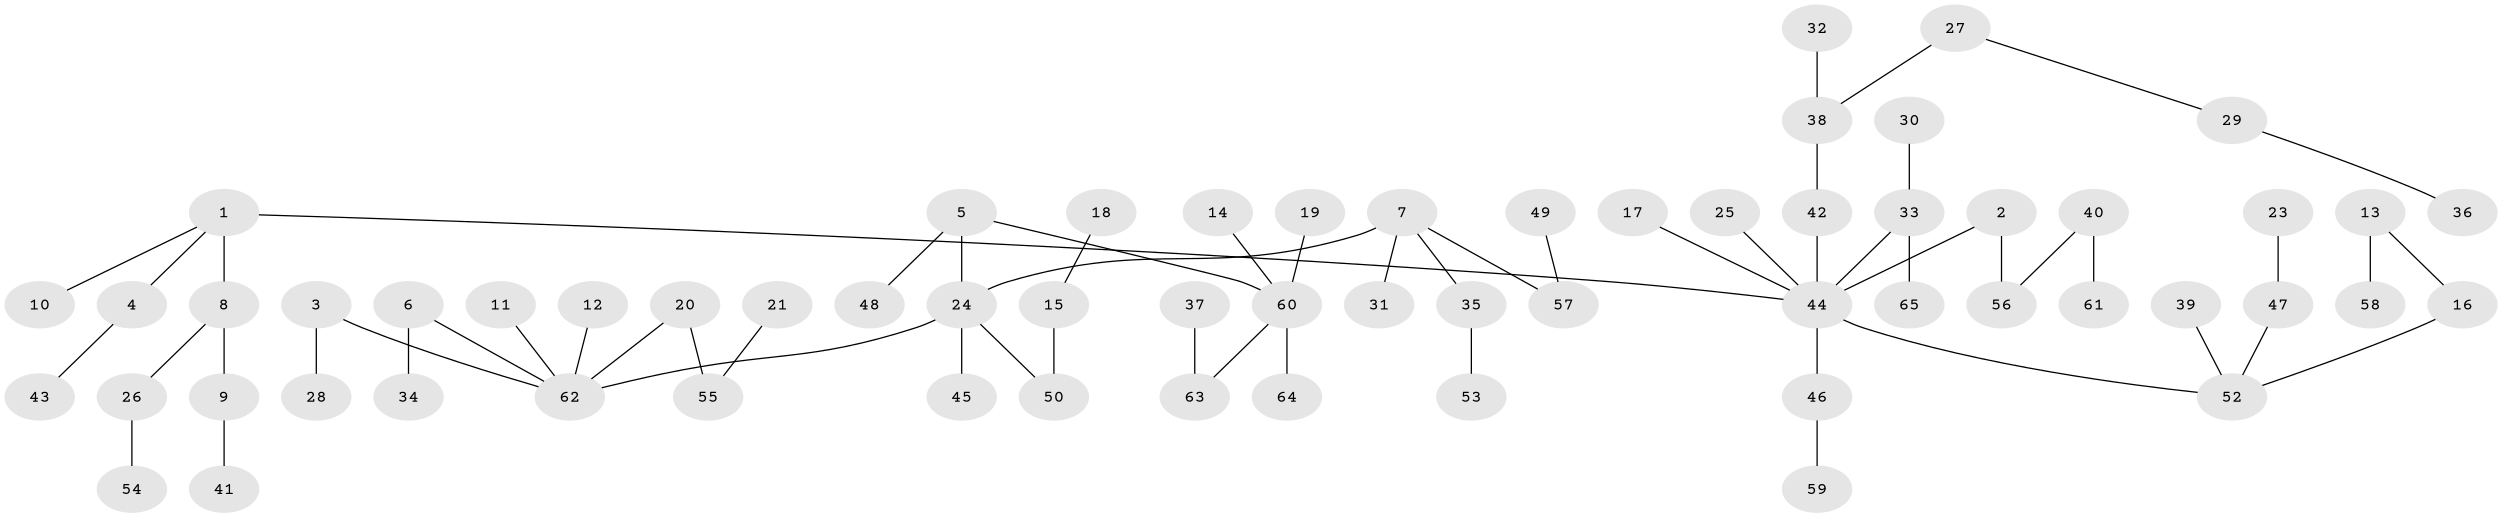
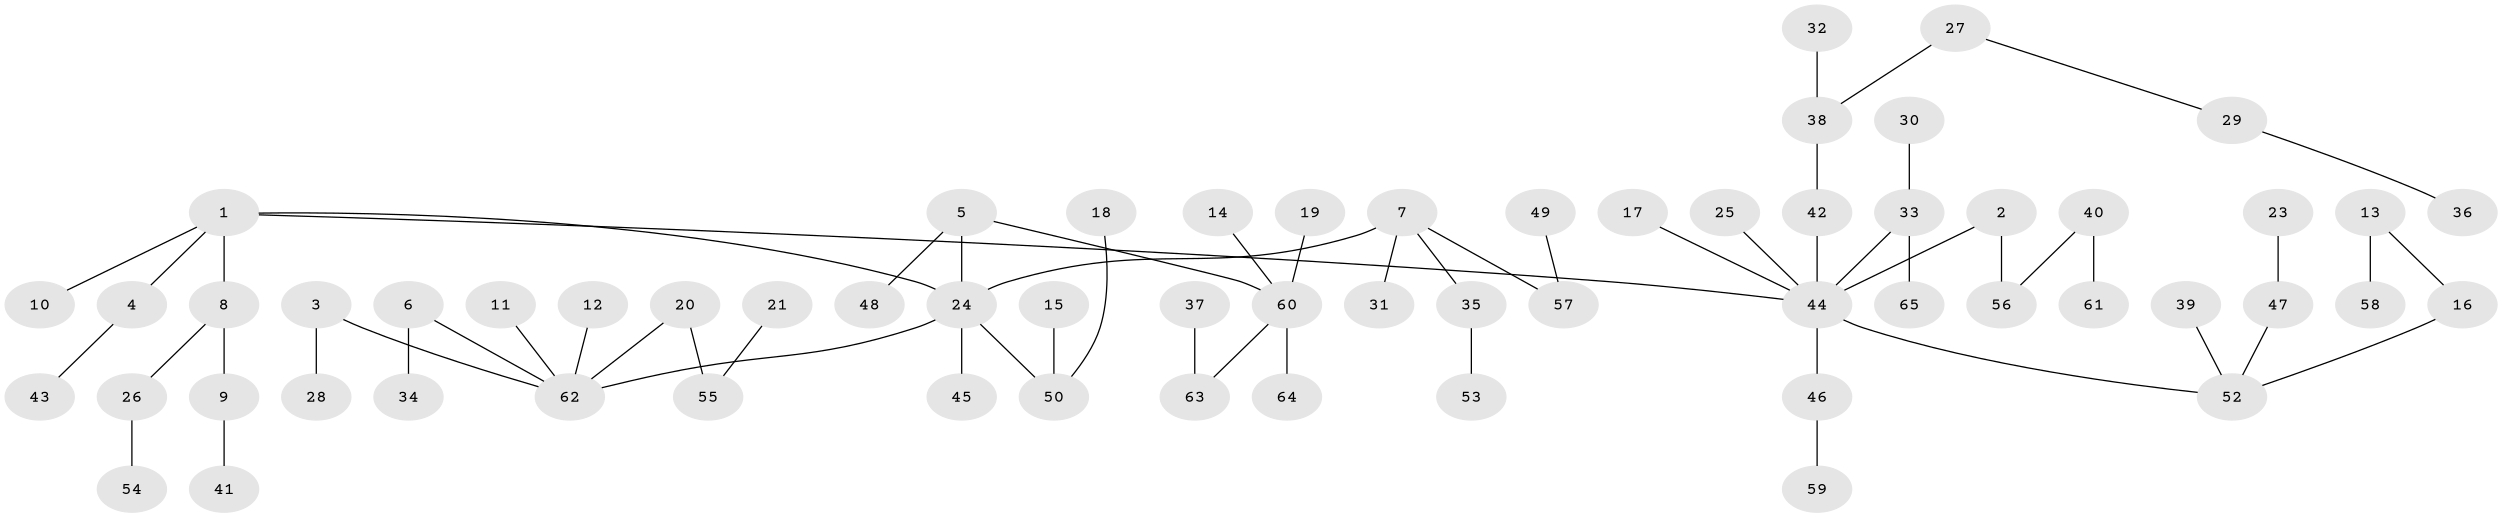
none -> (702, 239)
(1078, 258) -> (1104, 310)
